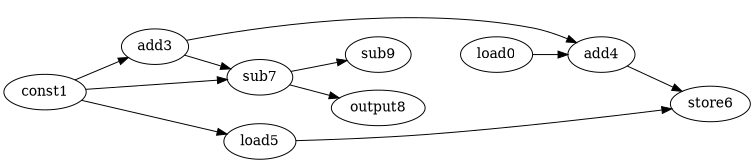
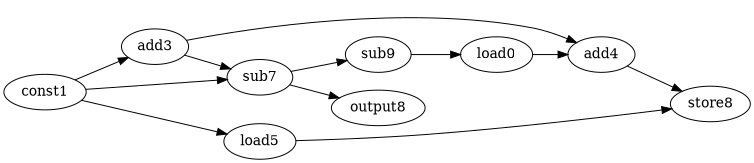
none -> (431, 55)
(710, 104) -> (710, 104)
